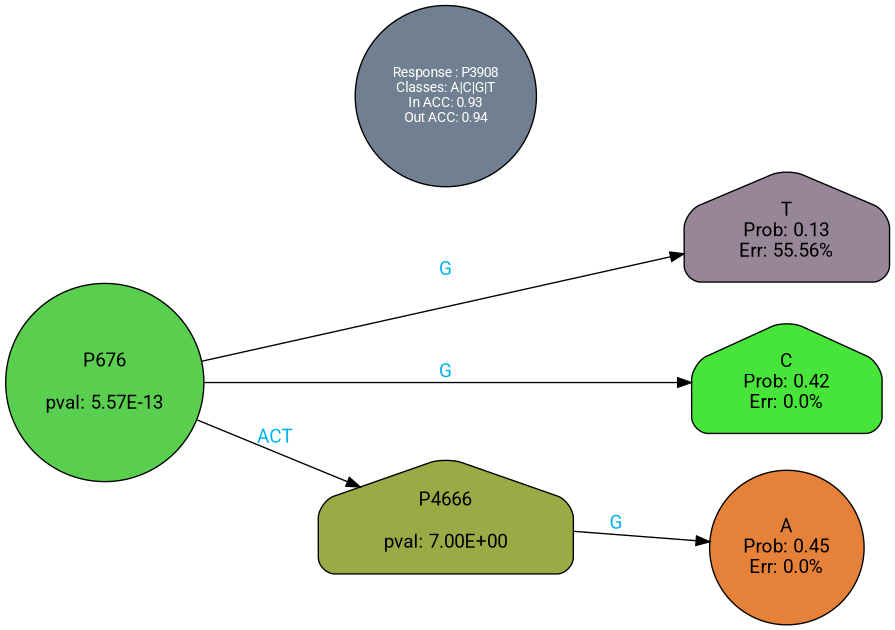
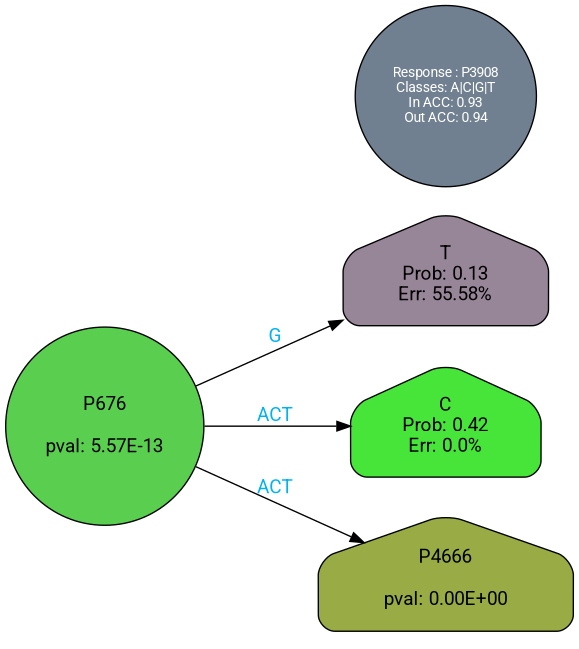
(787, 231) -> (446, 275)
(446, 372) -> (275, 416)
(446, 522) -> (446, 579)
(787, 548) -> none
